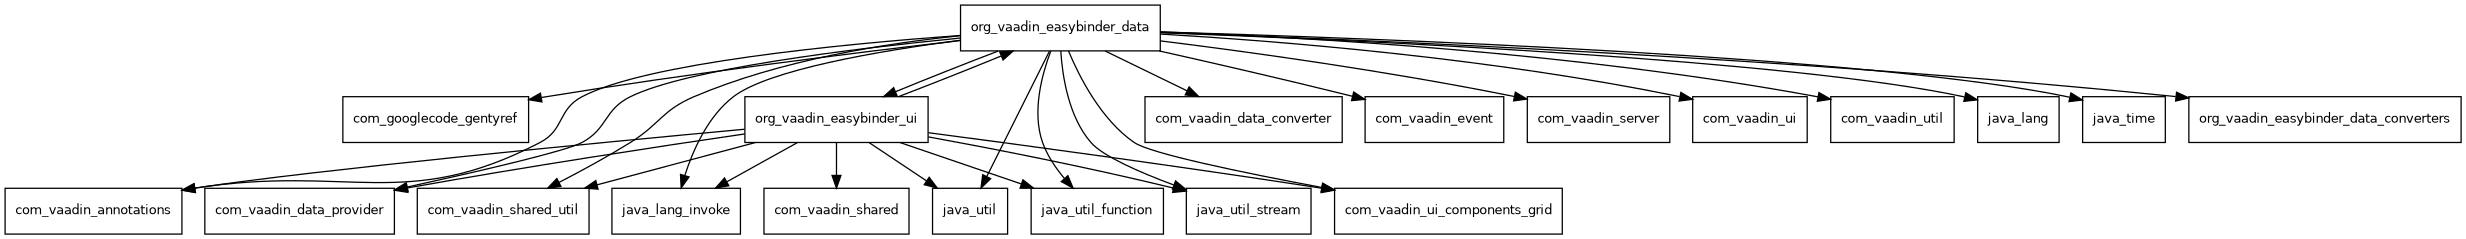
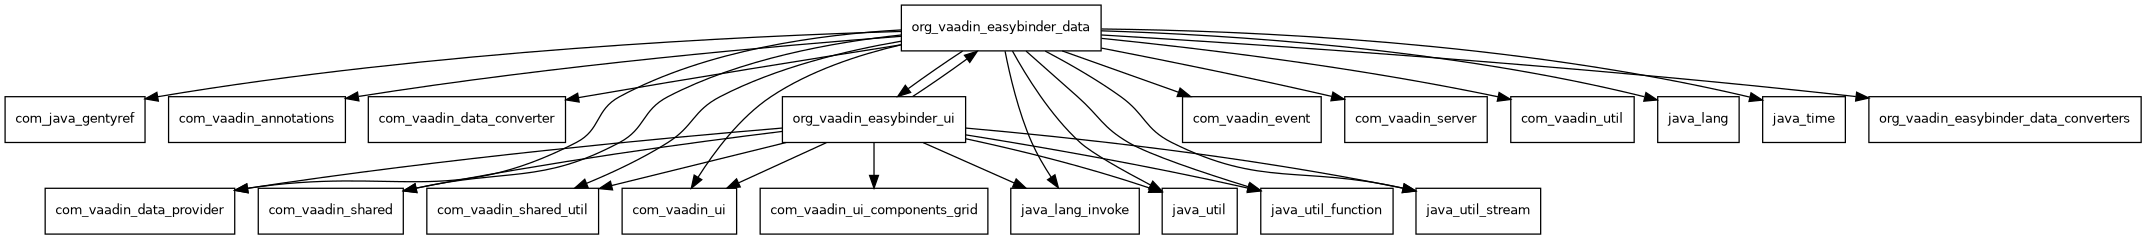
(436, 120) -> (75, 120)
(1171, 155) -> (654, 107)
(469, 156) -> (782, 163)
